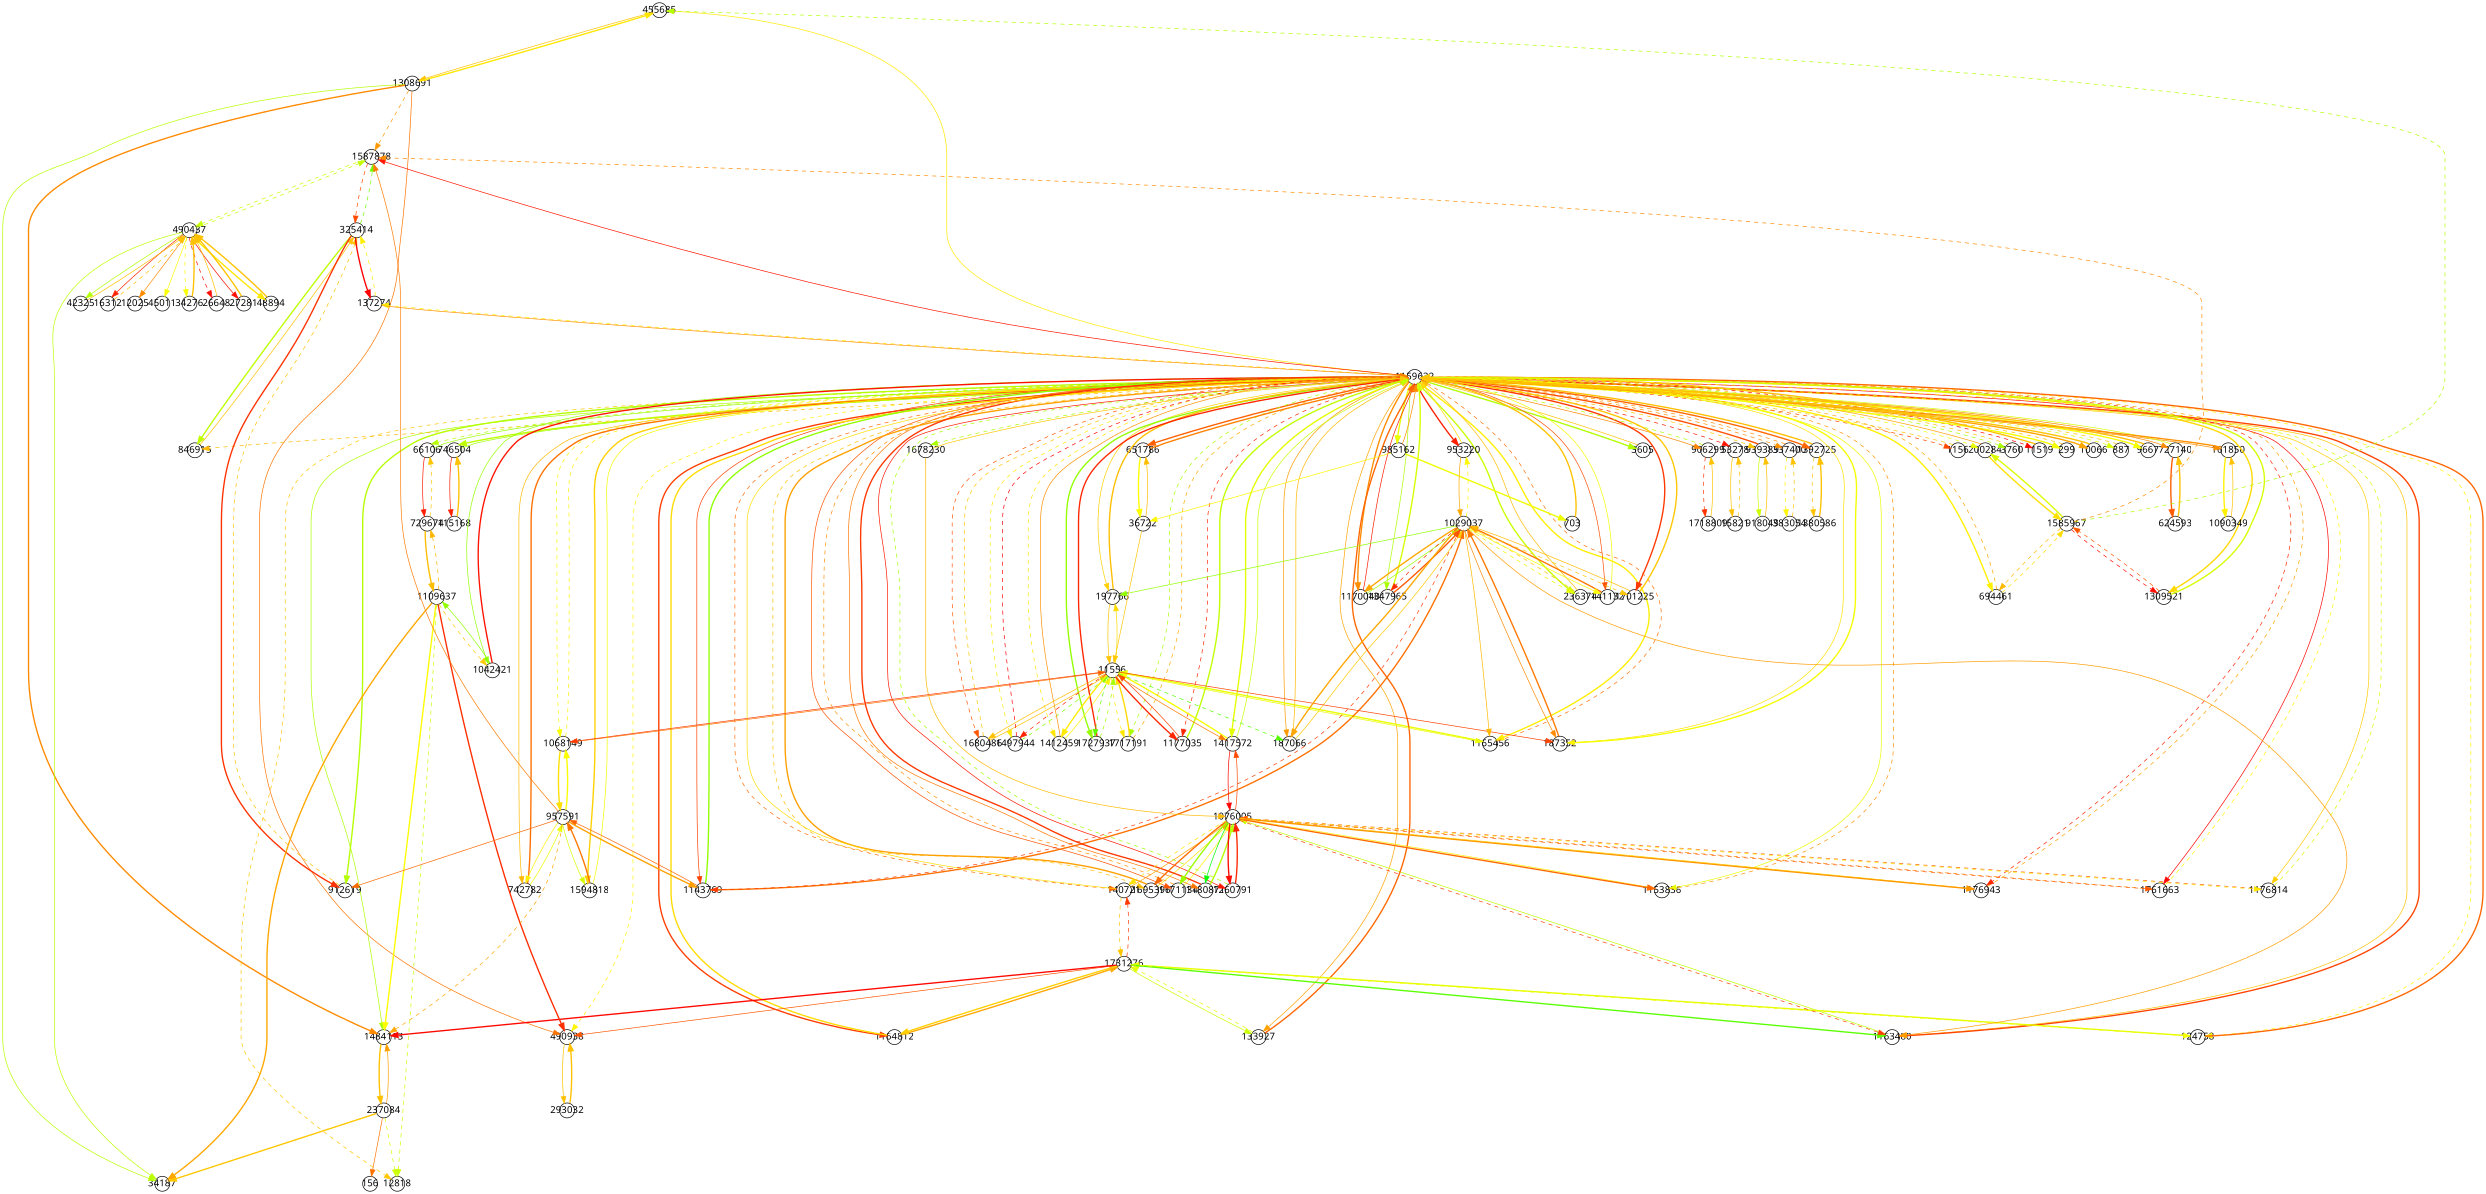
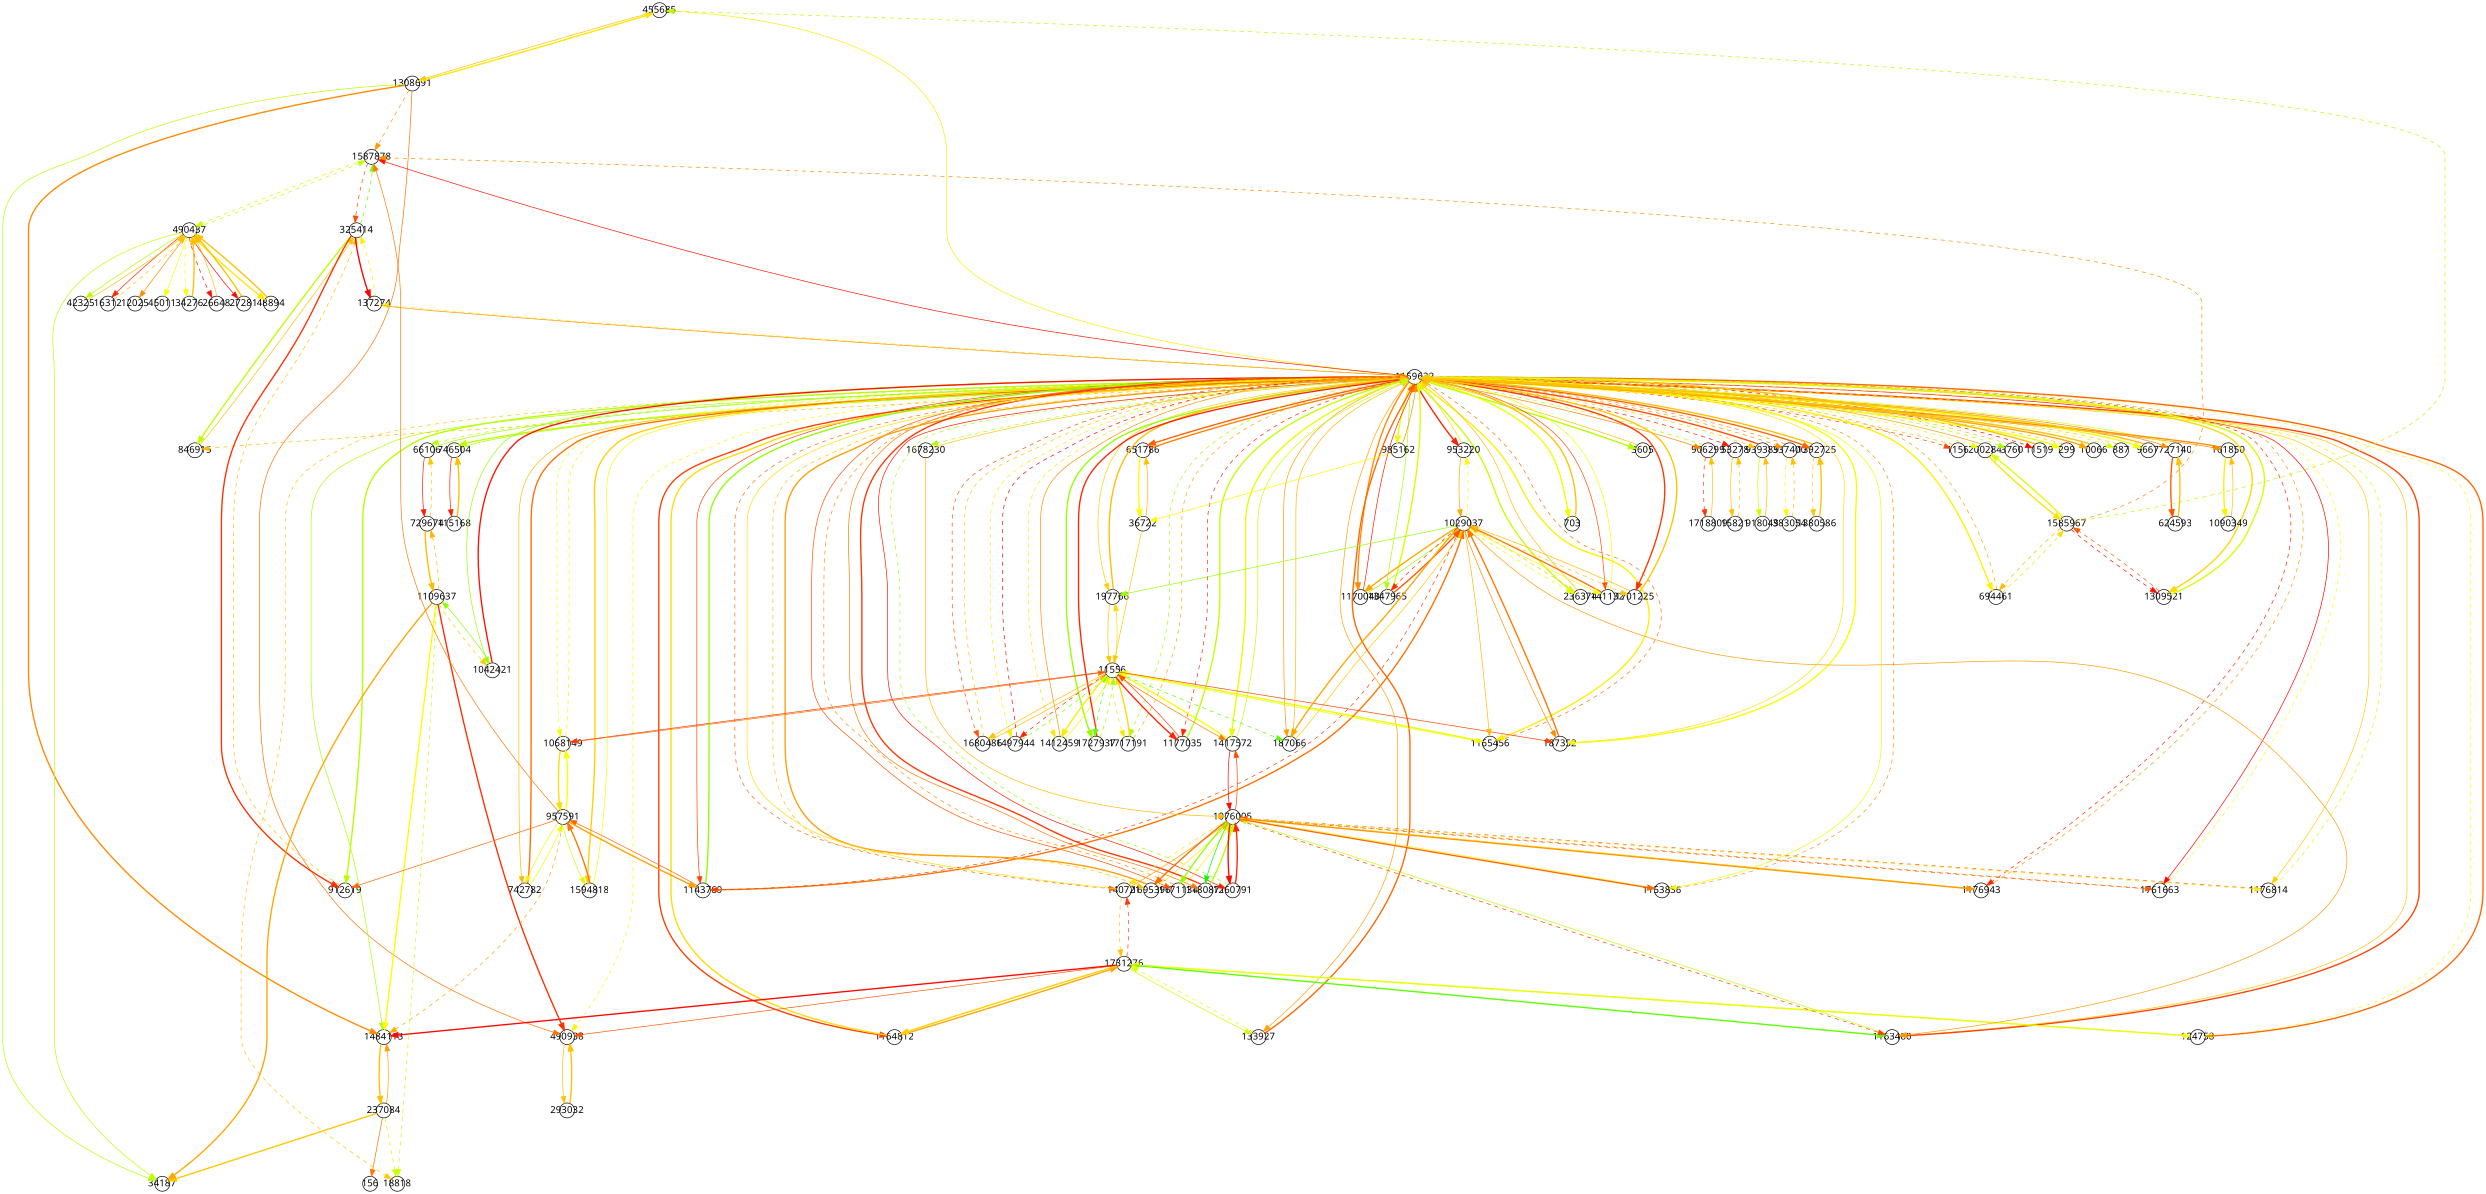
(1482, 486) -> (1519, 420)
(397, 1184) -> (397, 1184)
